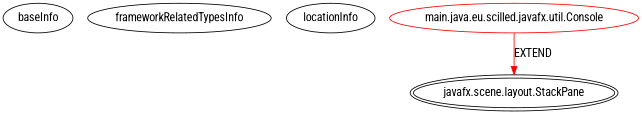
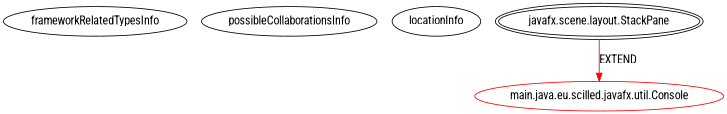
(38, 18) -> none
none -> (289, 21)
(514, 50) -> (599, 56)
